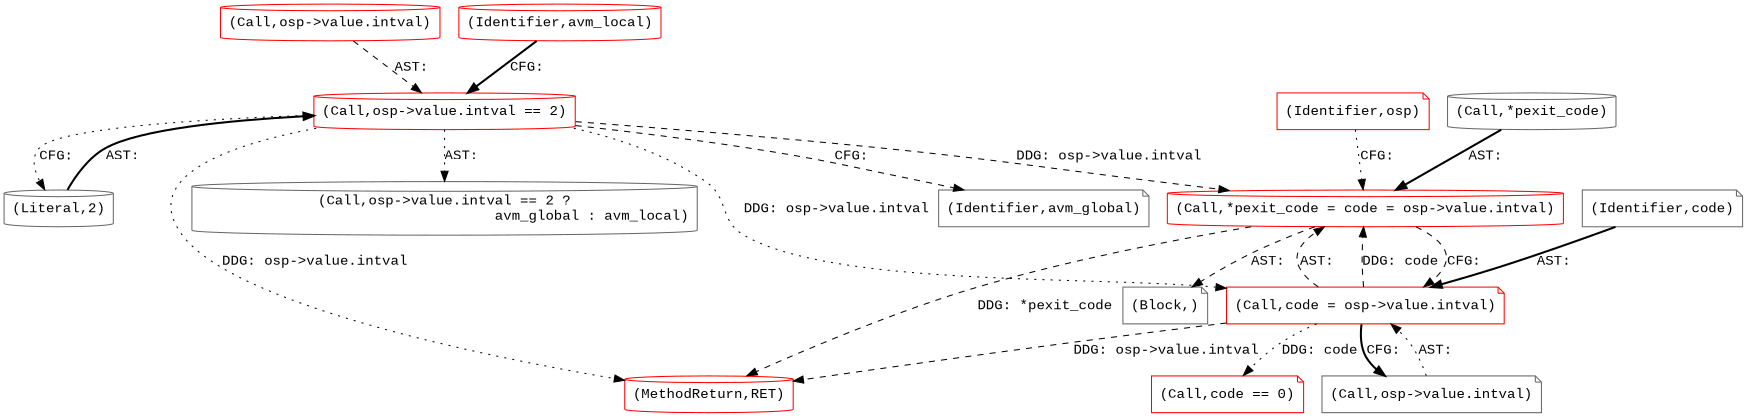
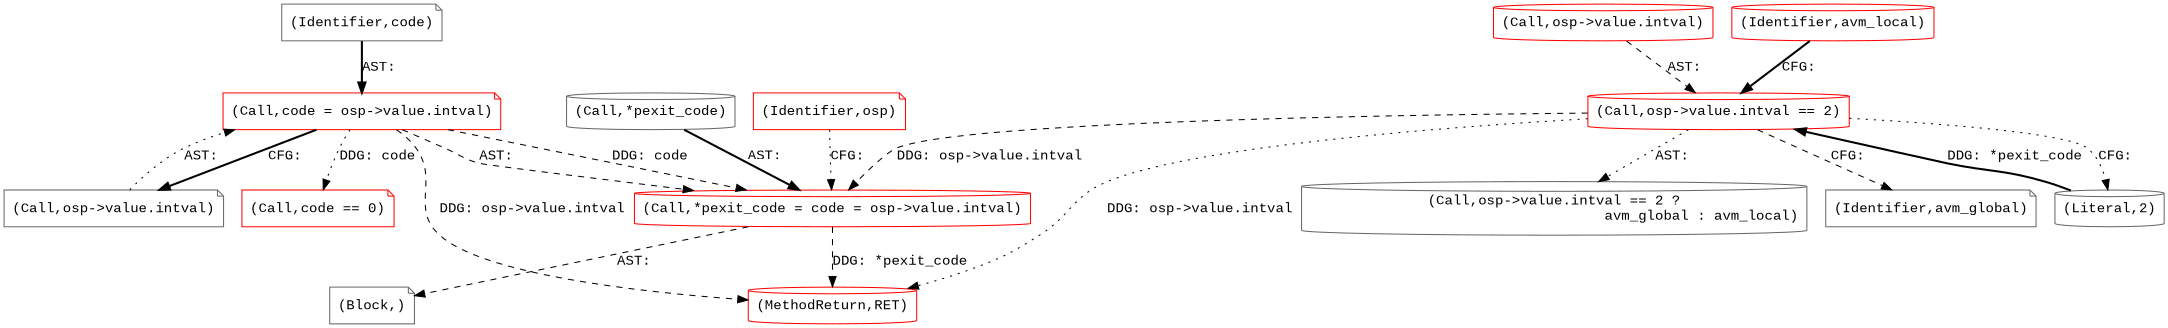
(127, 156) -> (2015, 156)
(1444, 249) -> none
(872, 268) -> none
